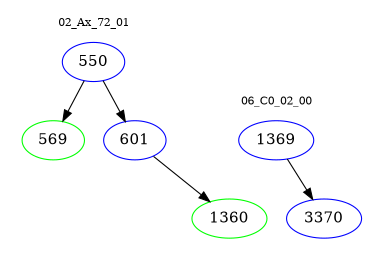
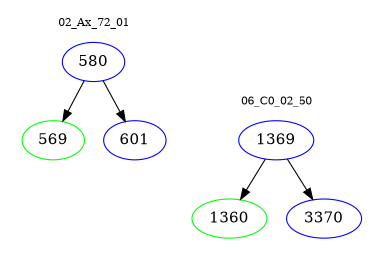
(94, 62) -> (94, 62)
(277, 102) -> (277, 102)
(177, 176) -> (256, 175)
